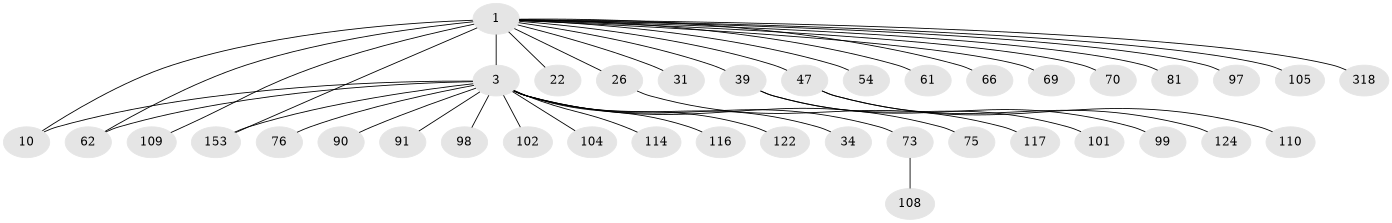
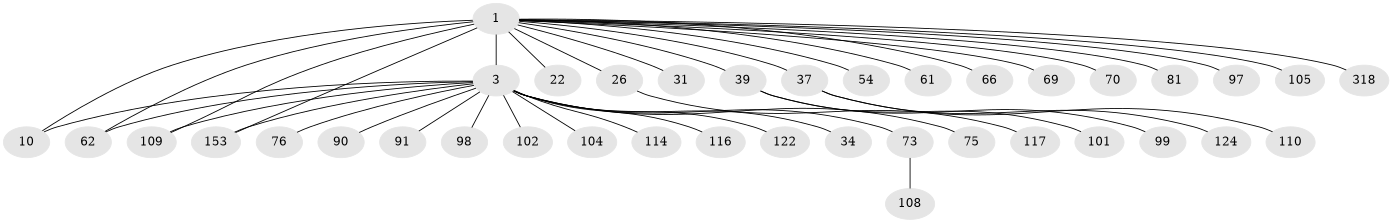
(805, 81) -> (805, 81)
none -> (335, 96)
